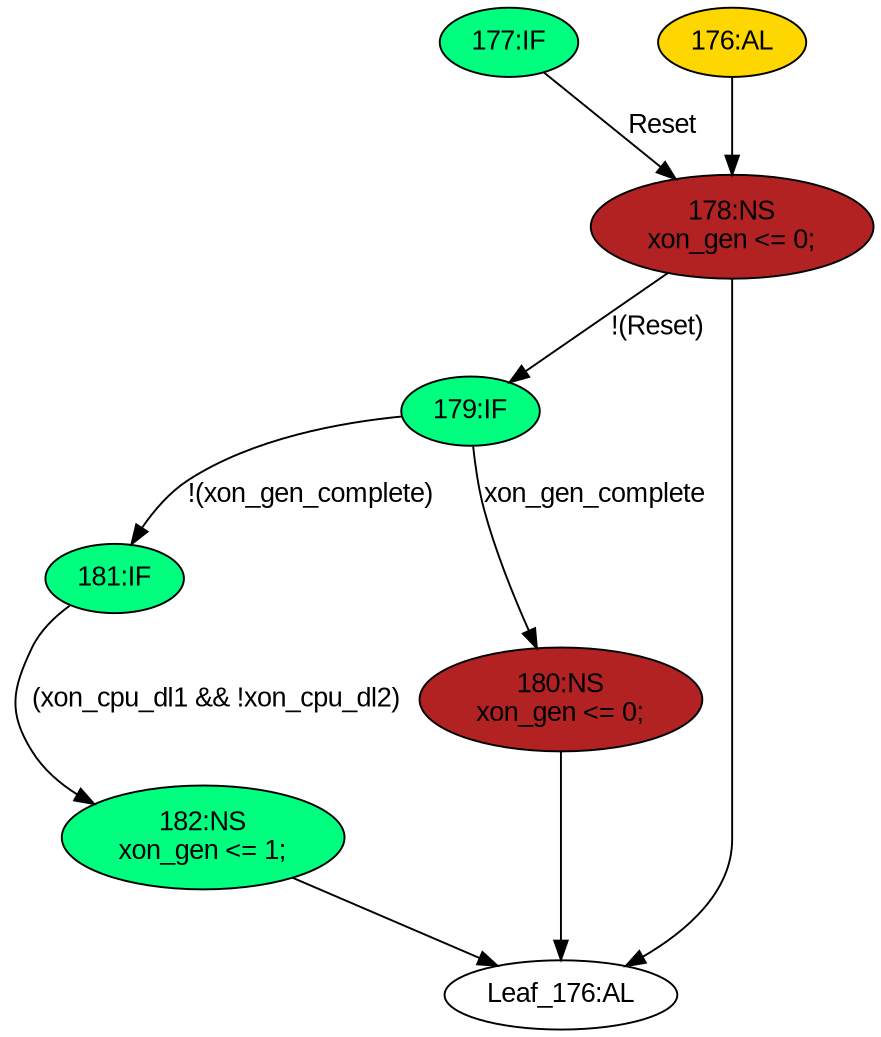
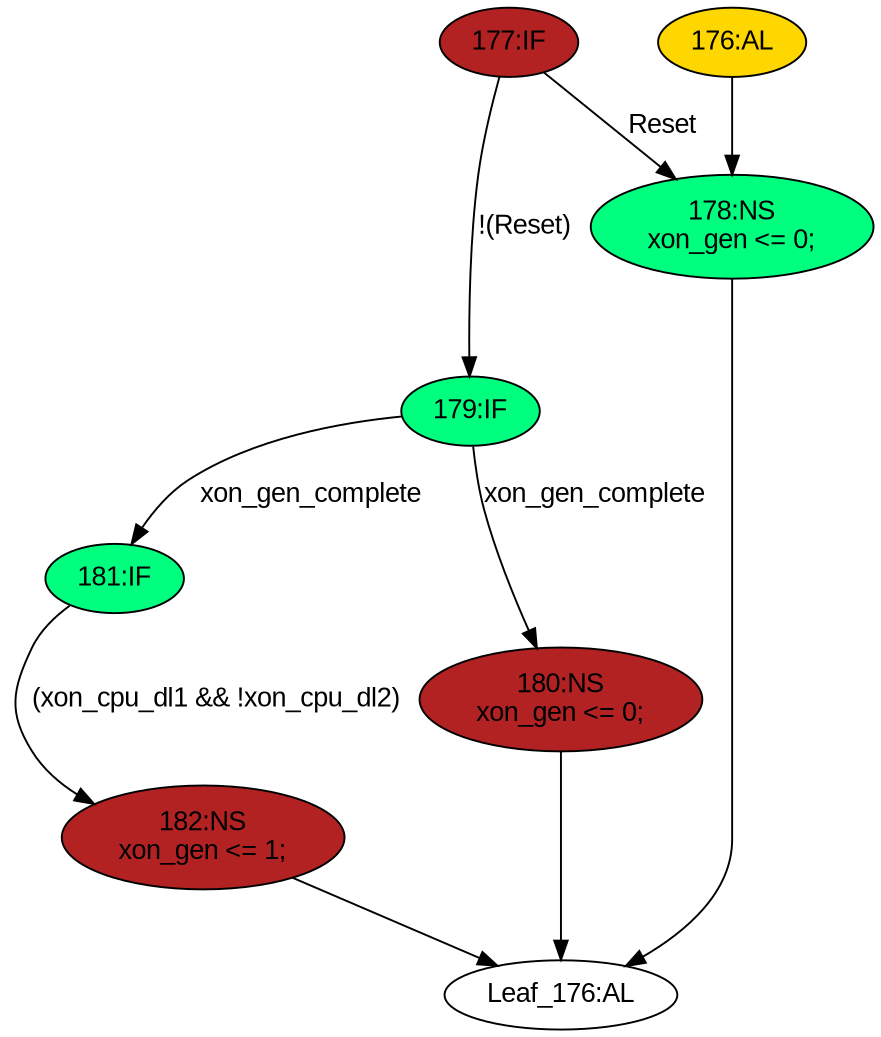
(509, 42) -> (509, 42)
(732, 227) -> (732, 227)
(597, 322) -> (474, 216)
(311, 495) -> (311, 495)
(203, 837) -> (203, 837)
